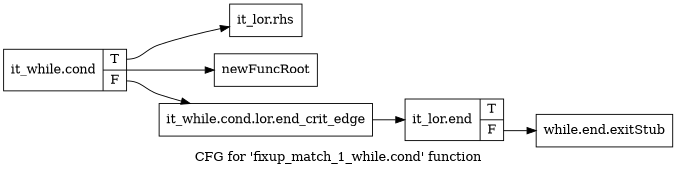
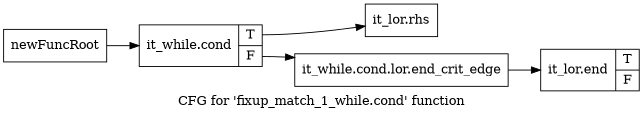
(166, 70) -> (118, 46)
(604, 131) -> none
